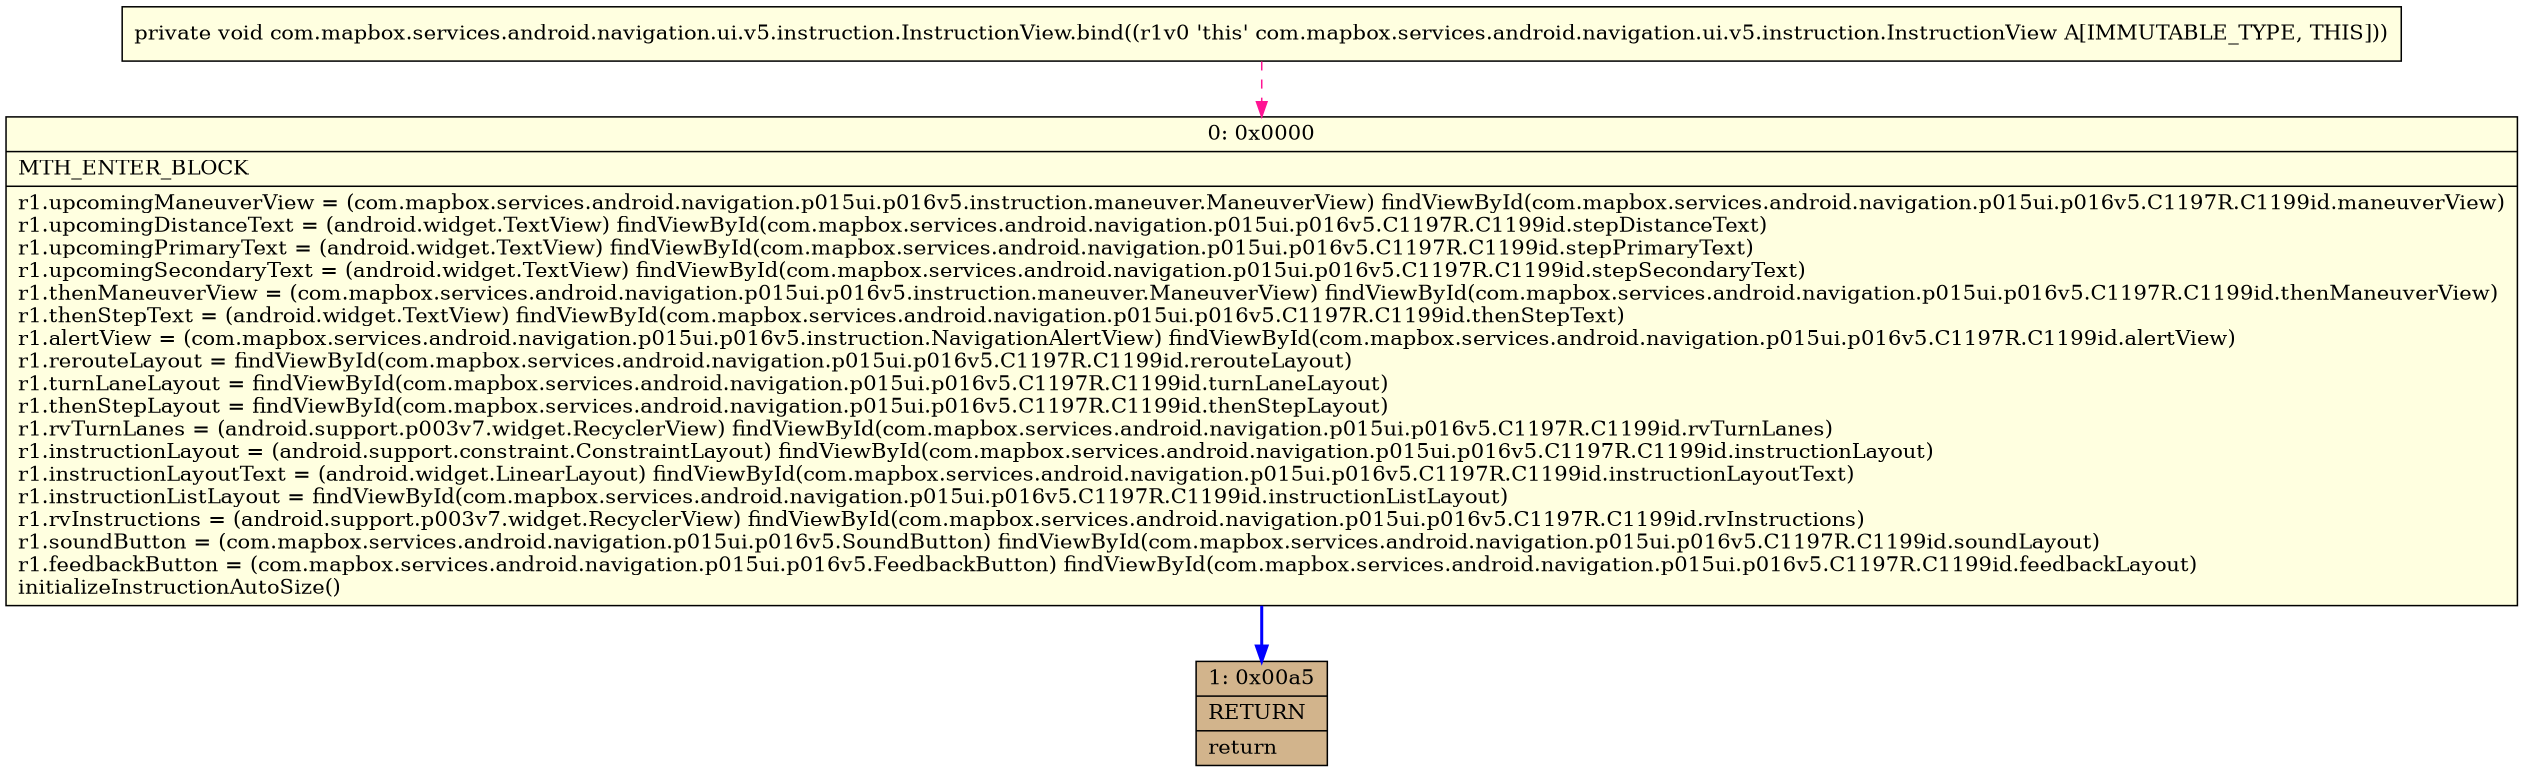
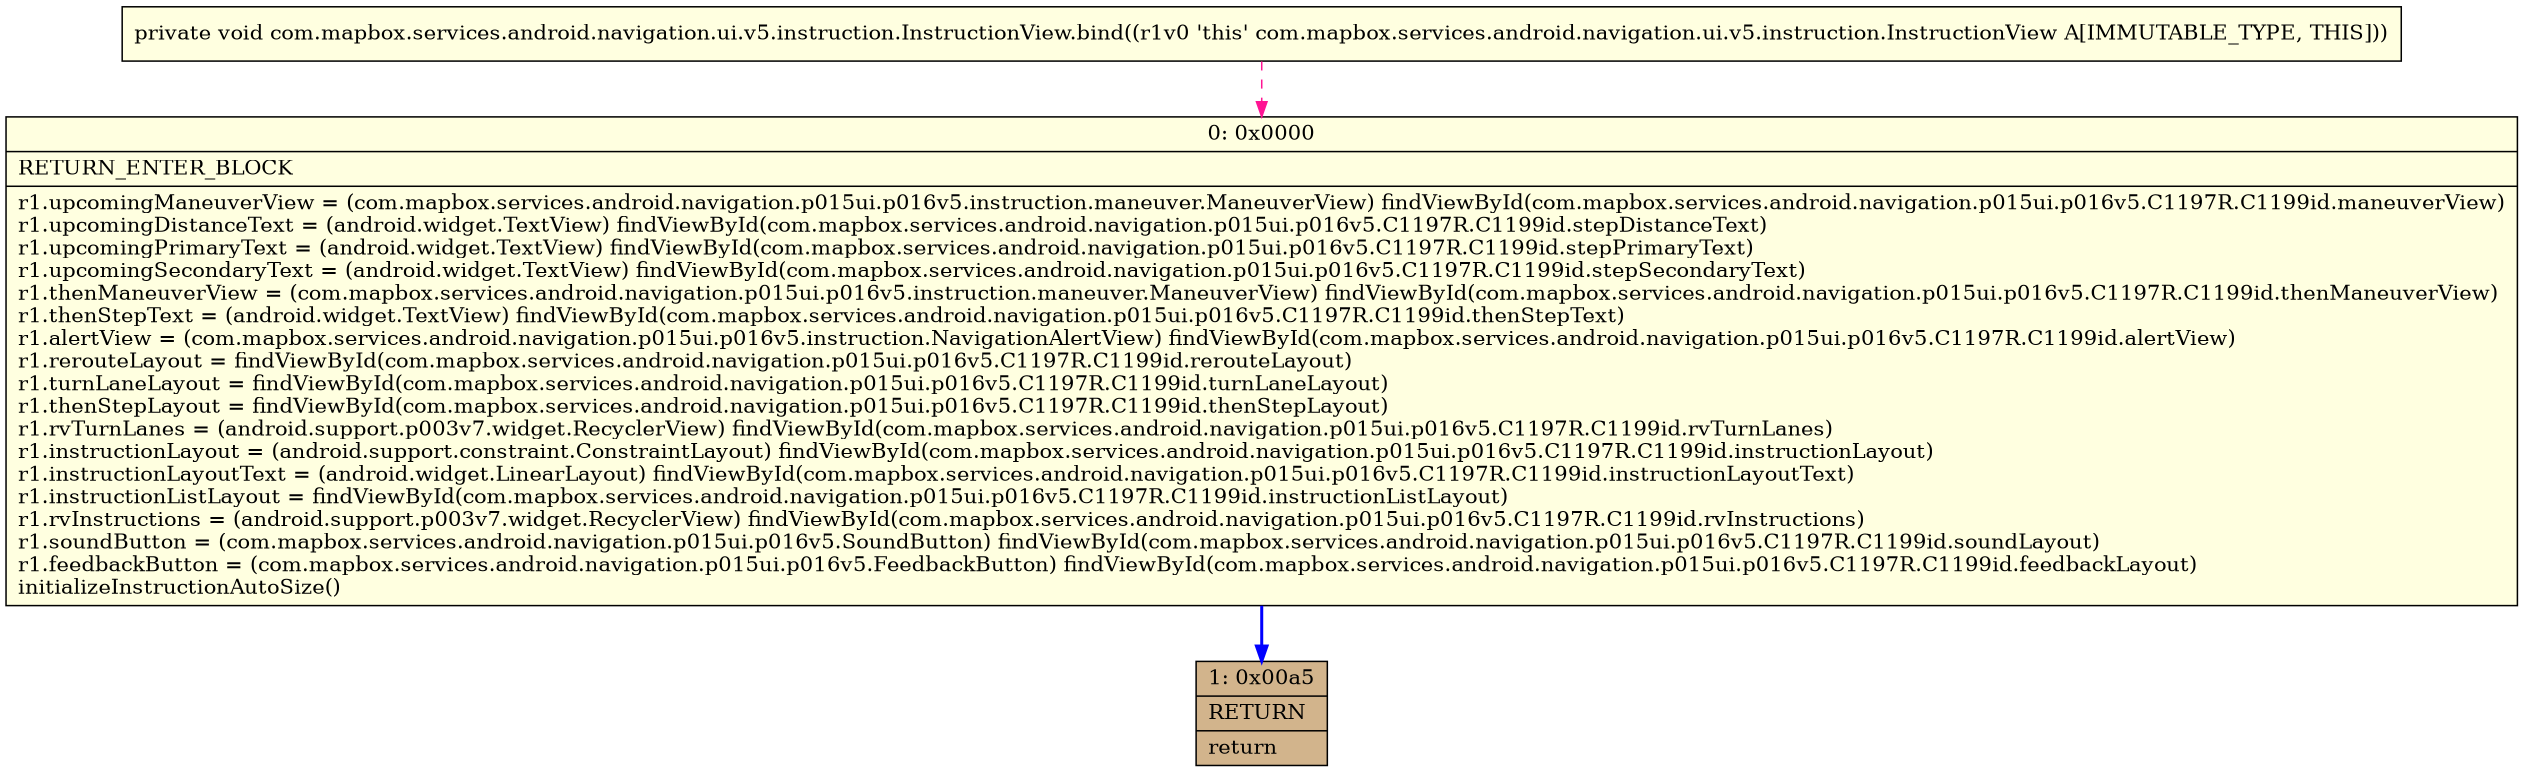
(134, 168) -> (156, 168)
